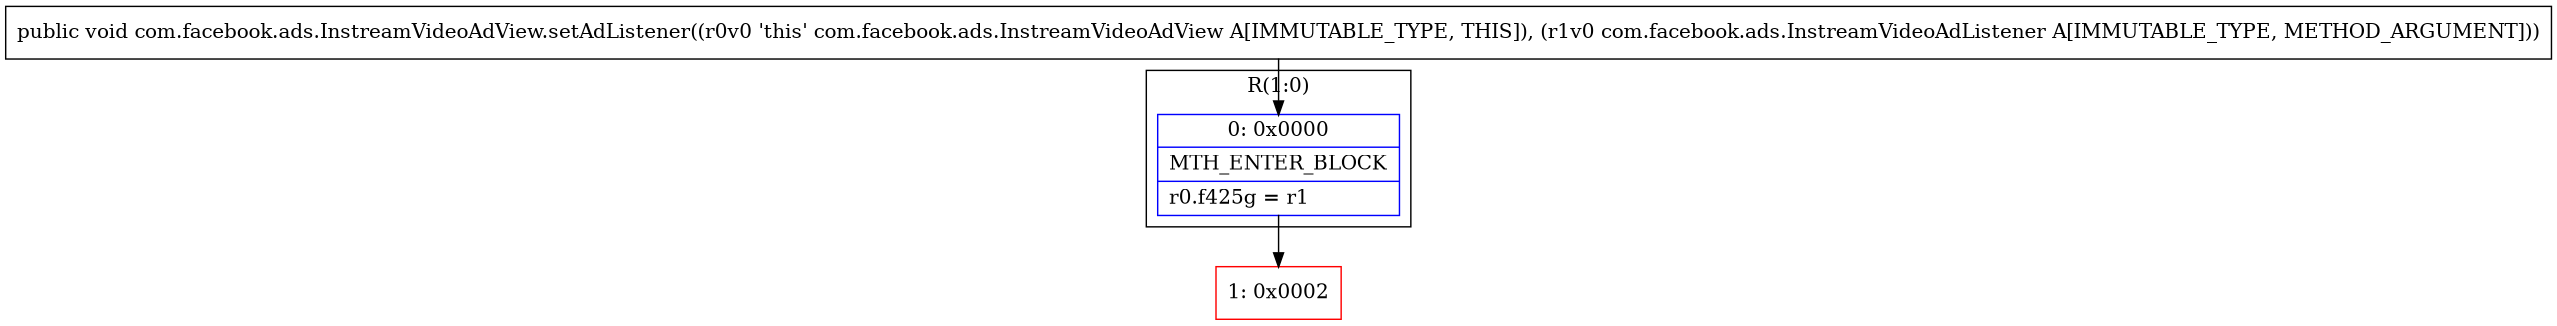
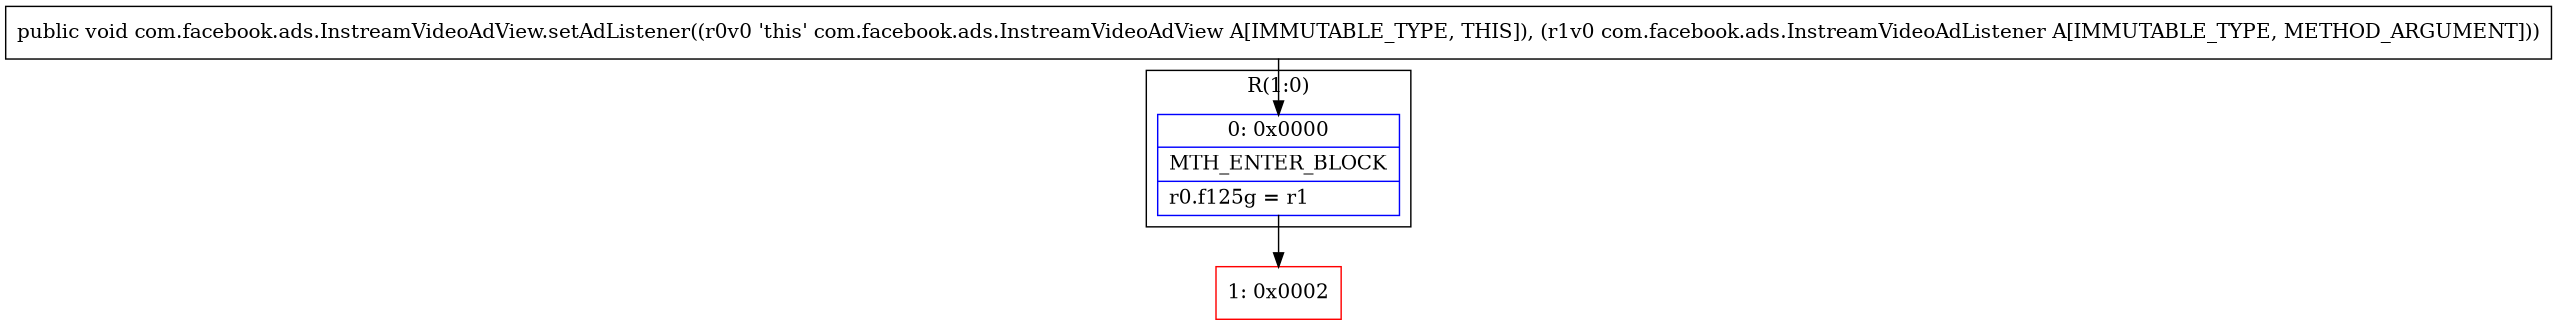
(1239, 198) -> (1239, 198)
